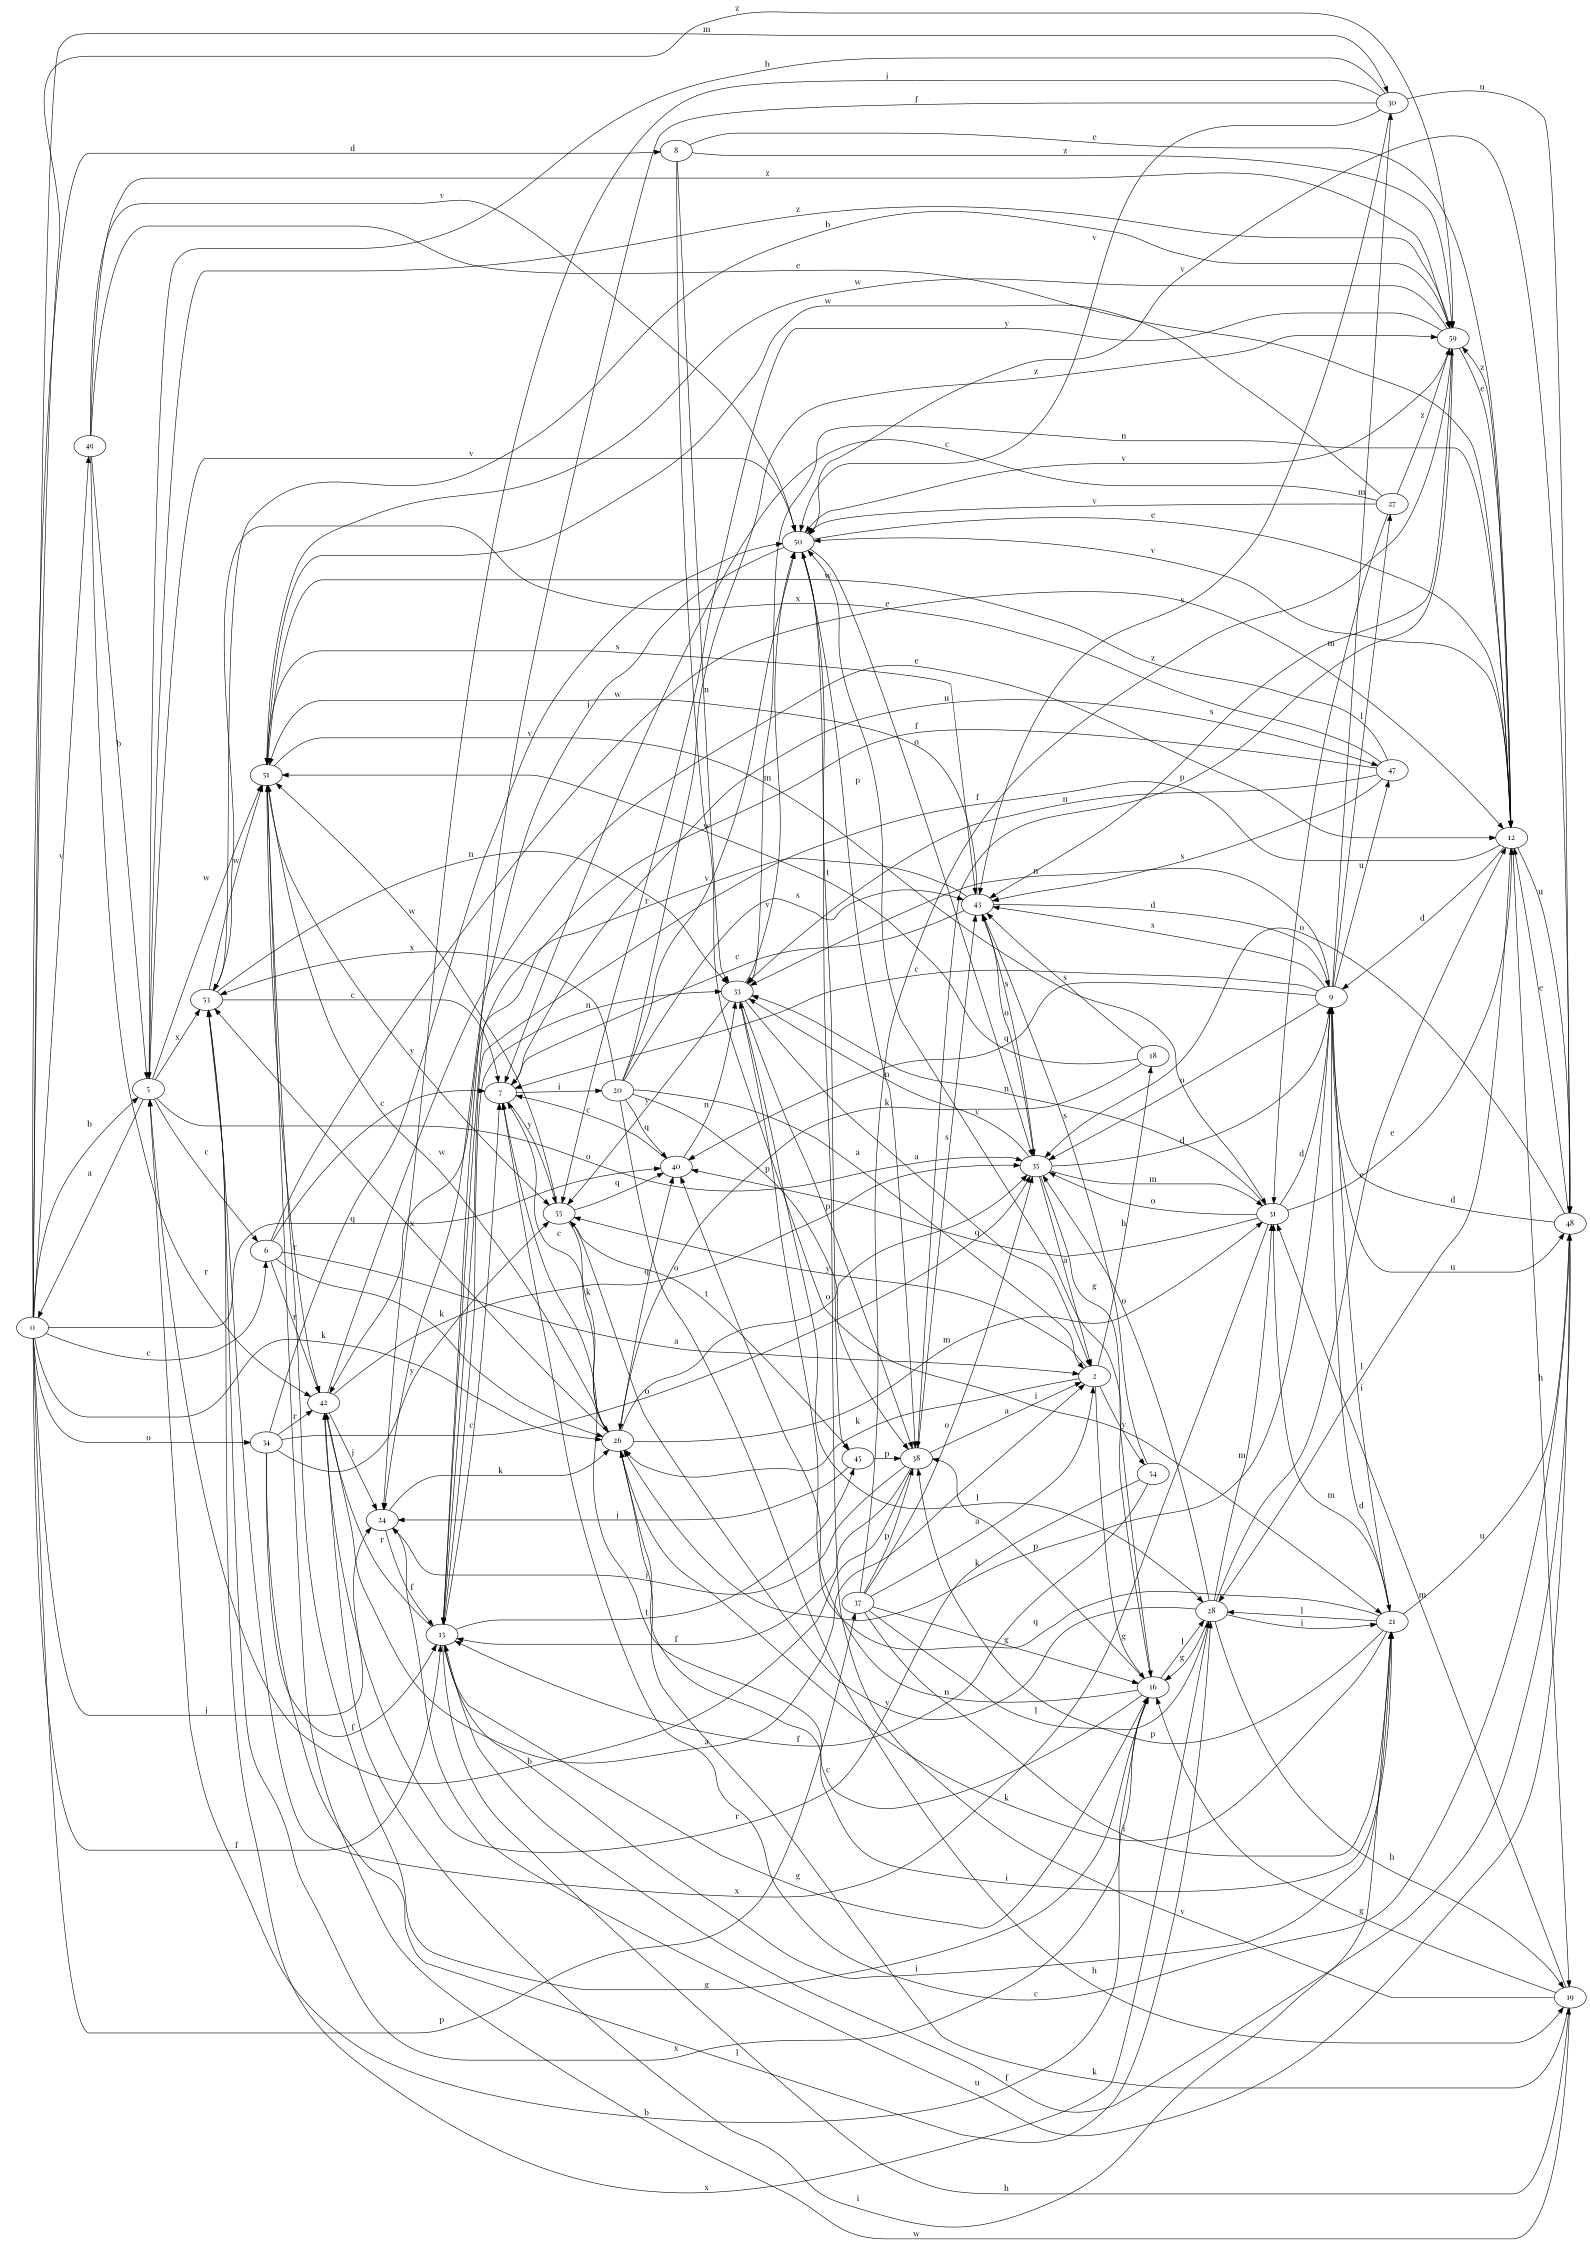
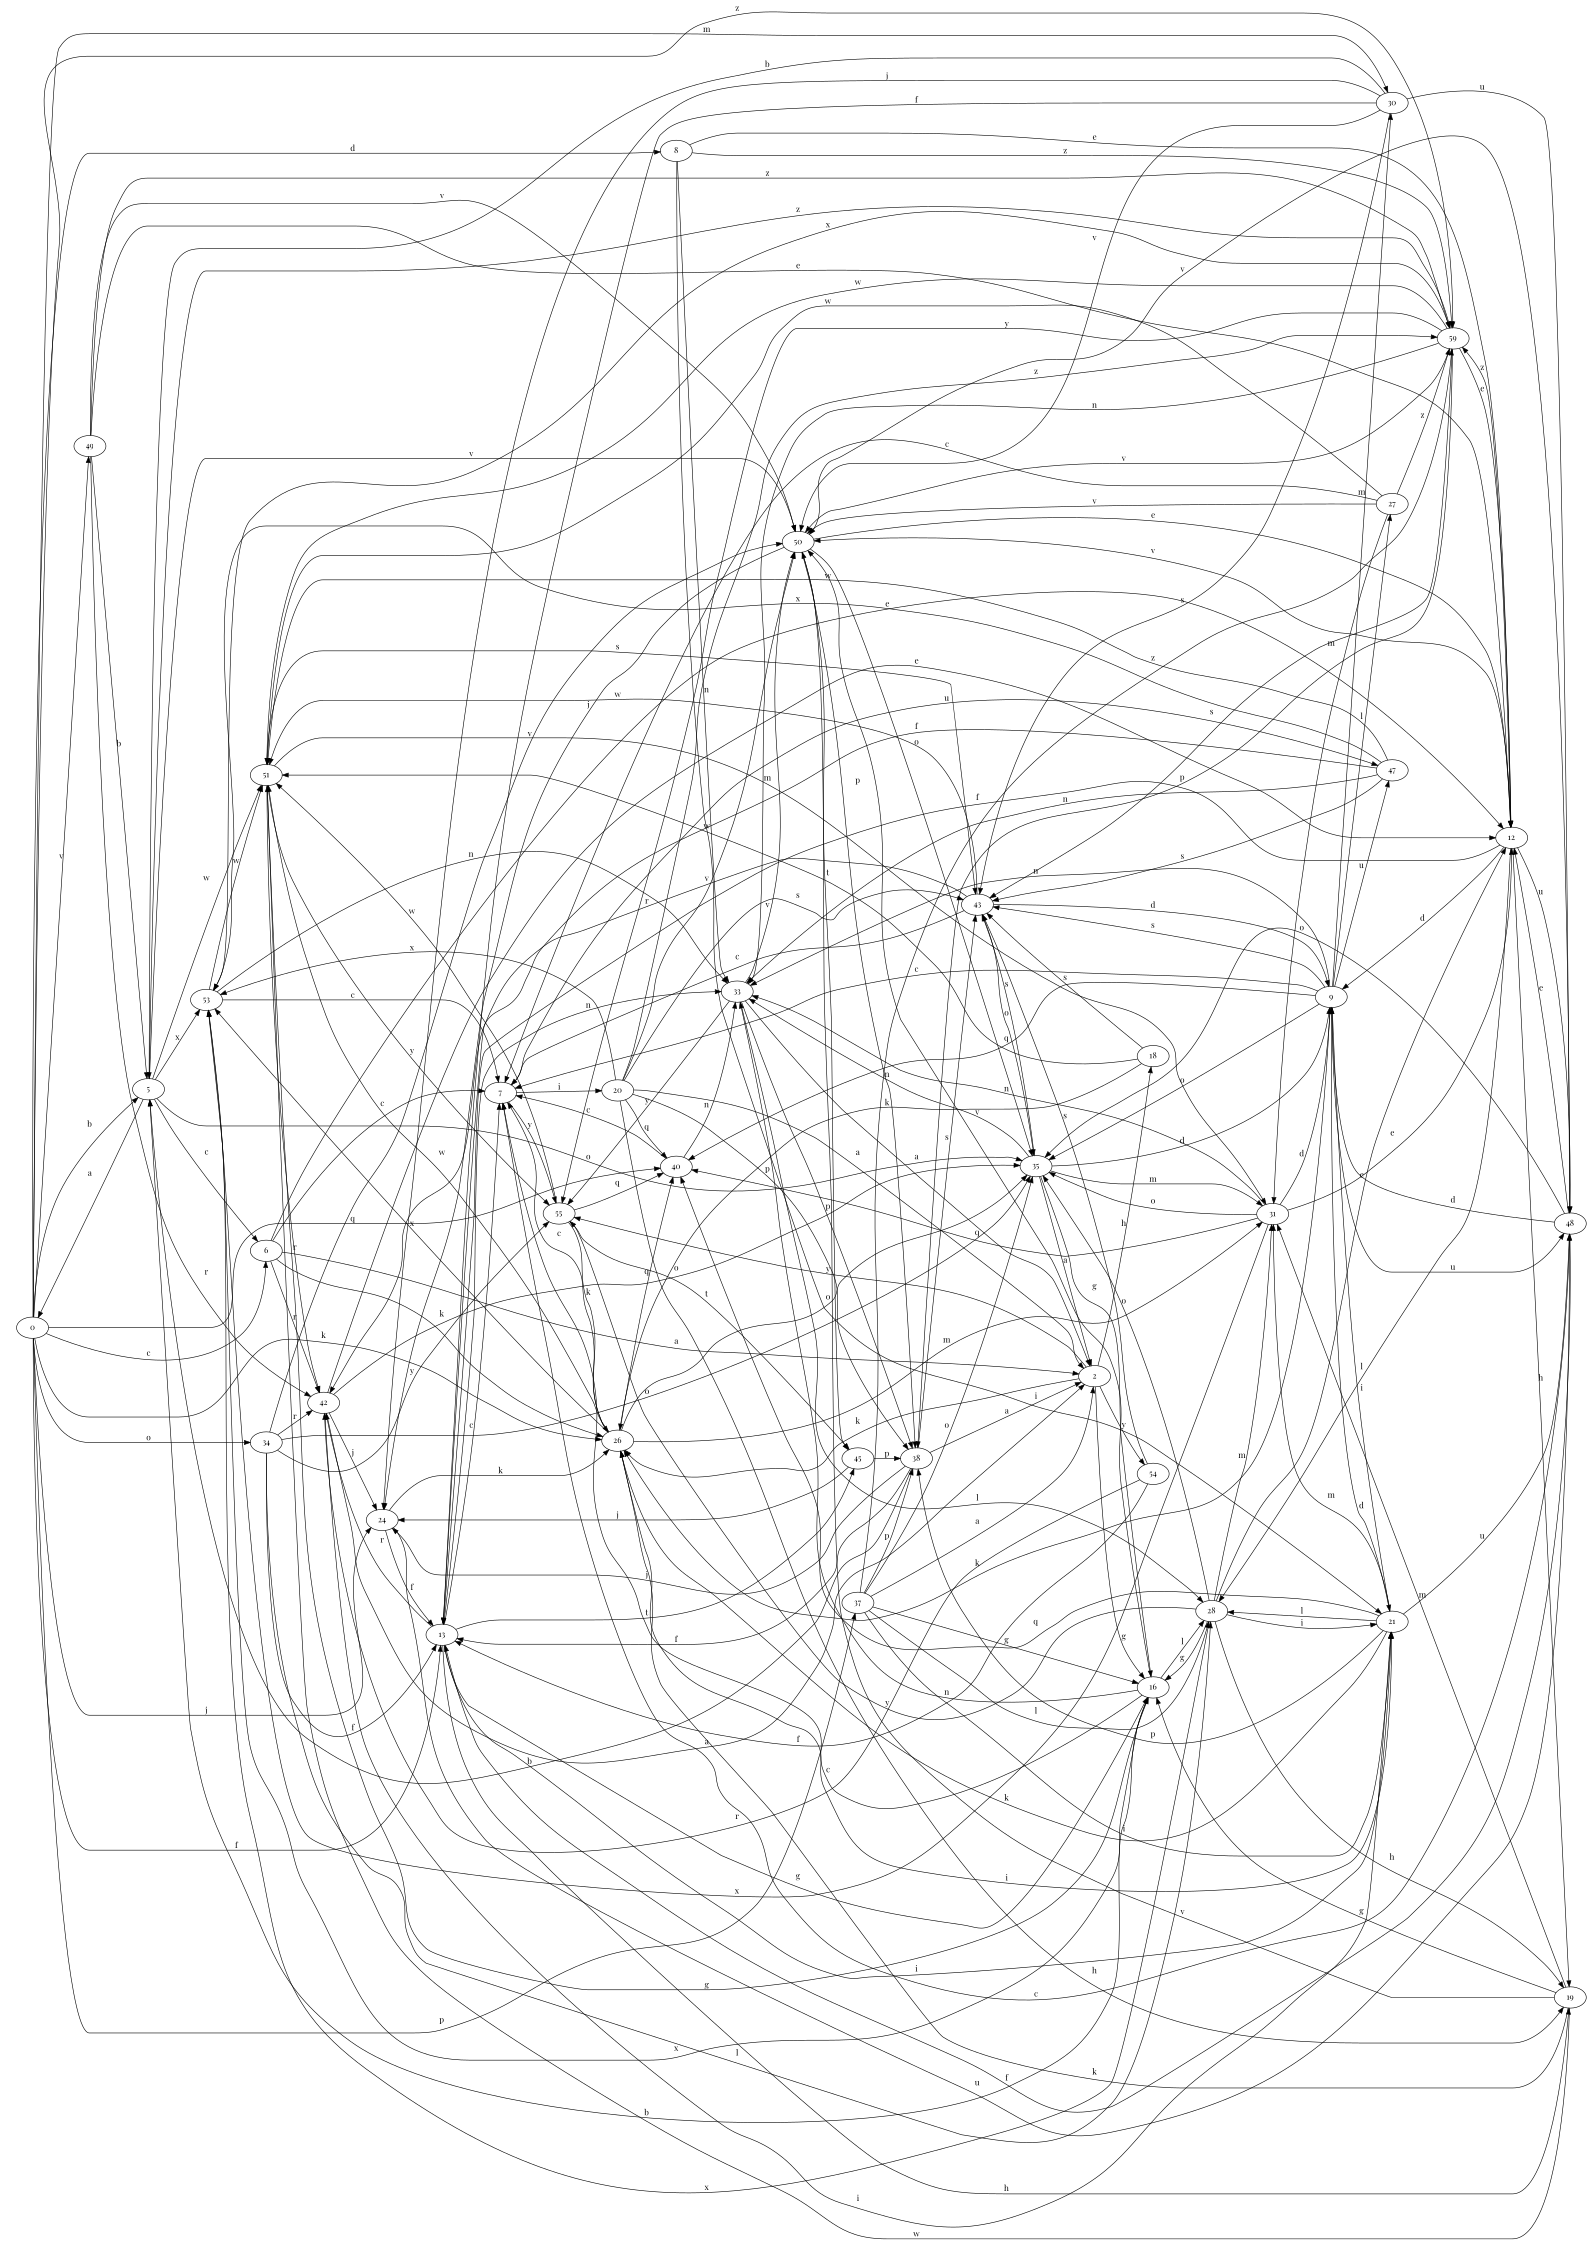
(828, 225) -> (828, 225)
(1053, 435) -> (843, 409)
(1037, 1568) -> none
